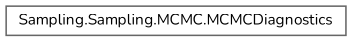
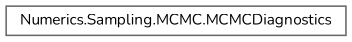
(176, 21) -> (176, 21)
